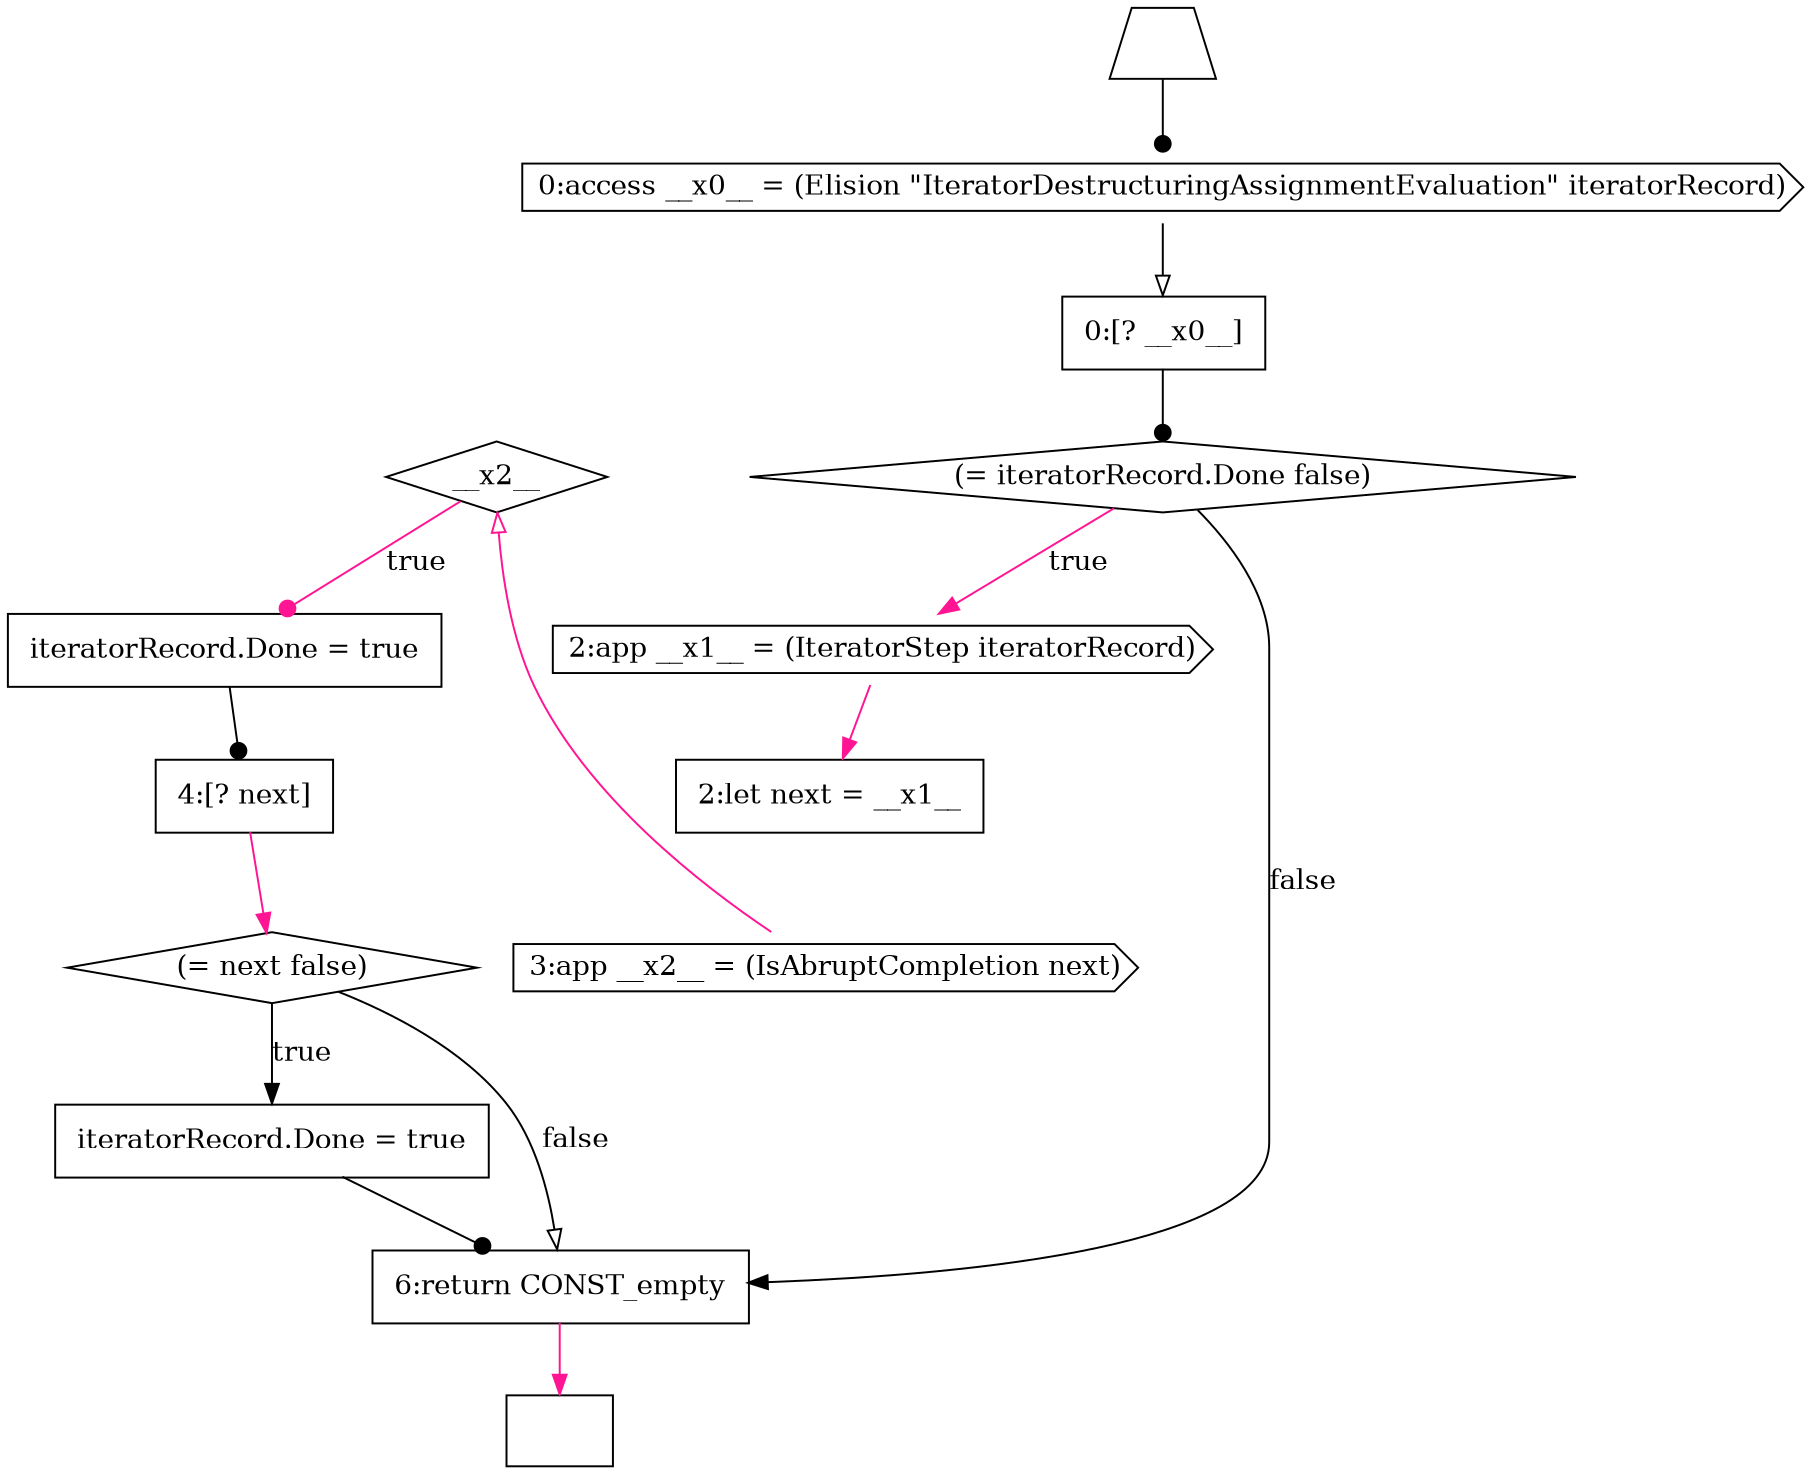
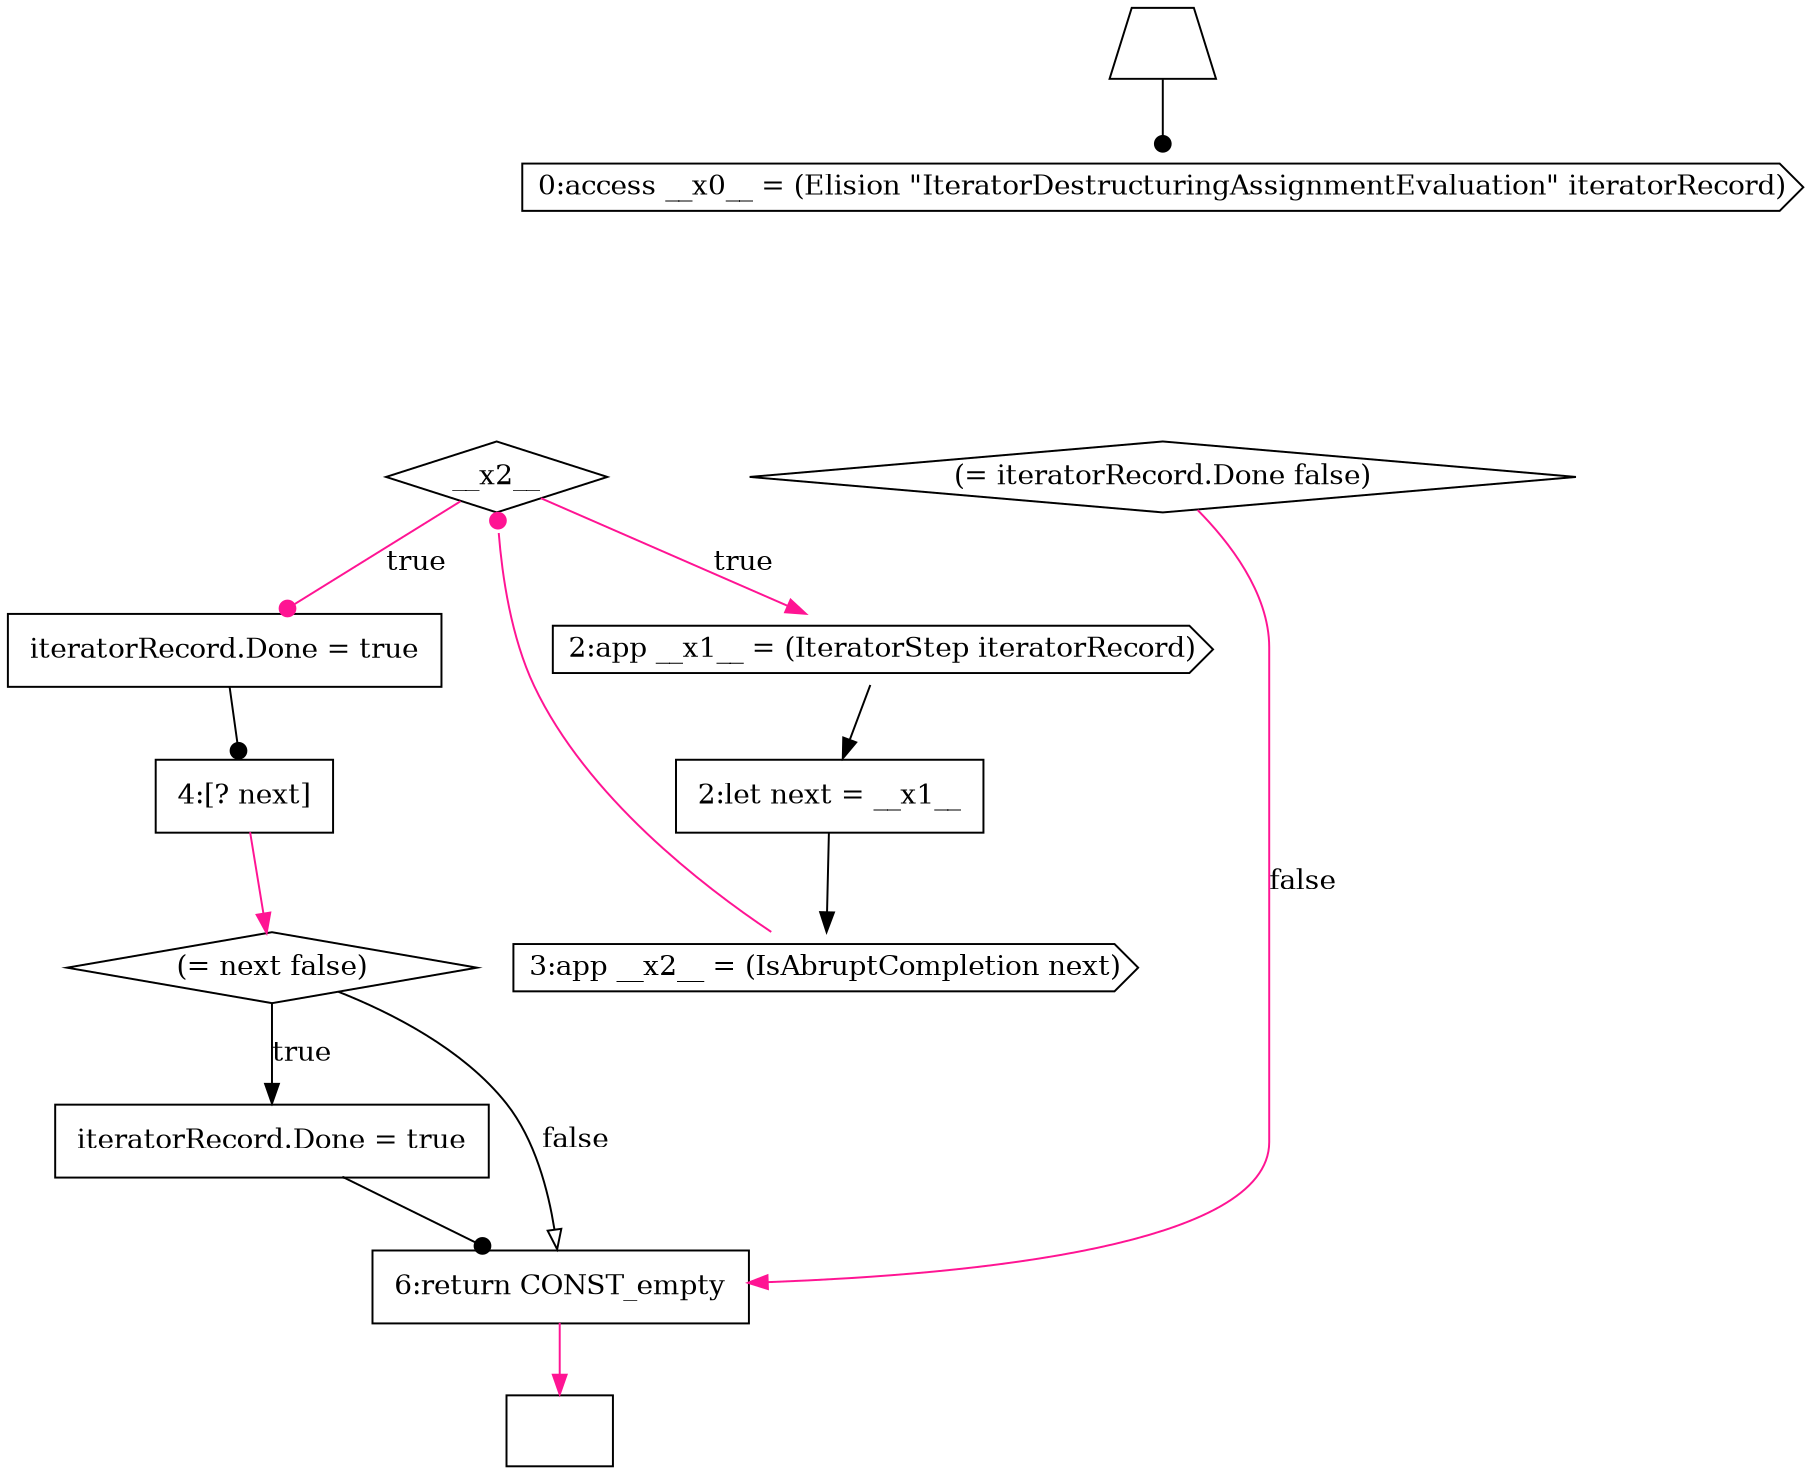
(1163, 332) -> none
(1035, 556) -> (664, 552)
(860, 712) -> (860, 712)
(584, 765) -> (584, 765)
none -> (828, 872)
(1269, 1088) -> (1269, 1088)
